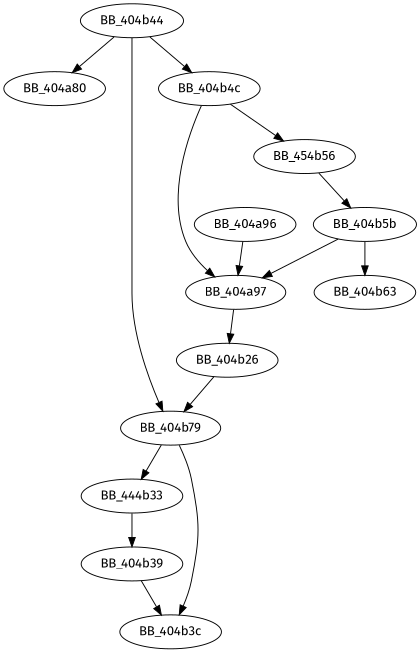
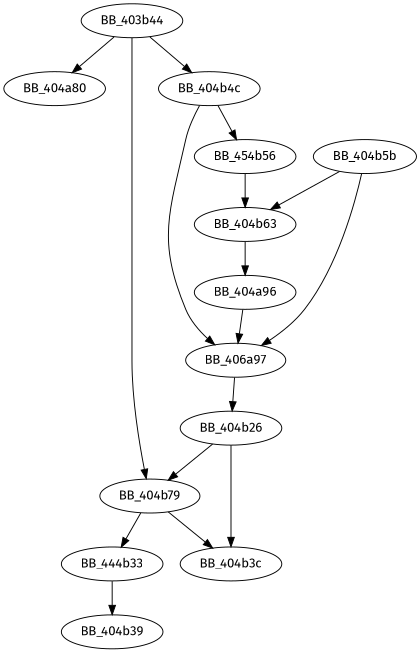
(132, 21) -> (132, 21)
(332, 187) -> (245, 186)
none -> (245, 254)
(236, 292) -> (236, 360)
(149, 594) -> (231, 491)
